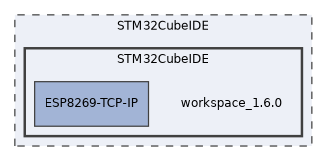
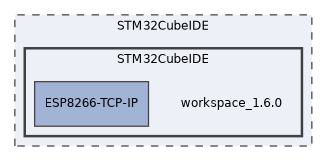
(92, 104) -> (92, 104)
